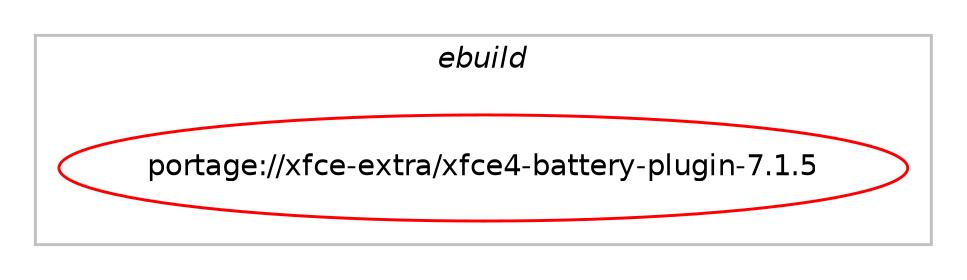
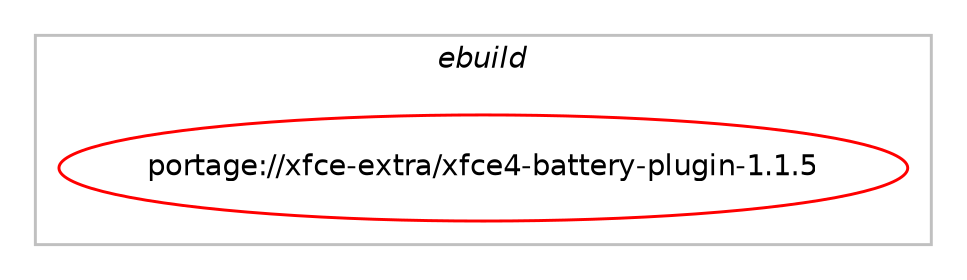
(483, 168) -> (483, 168)
